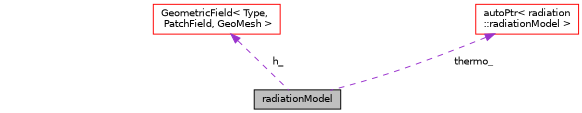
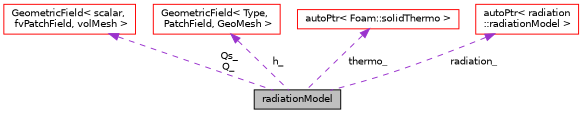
none -> (70, 19)
none -> (378, 19)
(472, 62) -> (472, 62)
